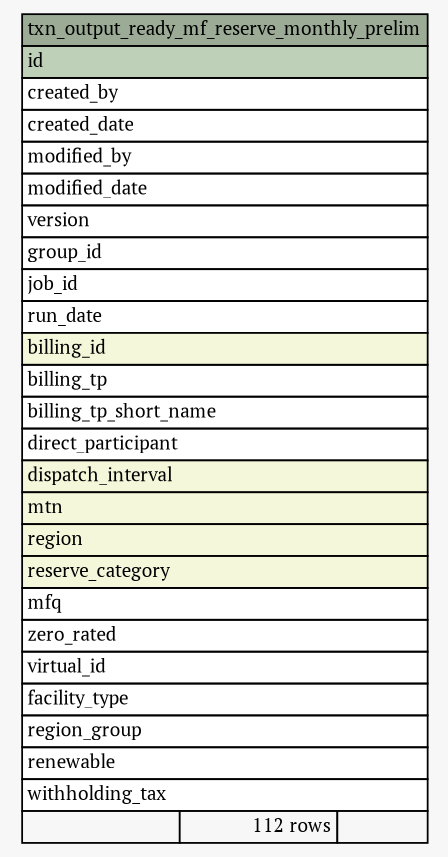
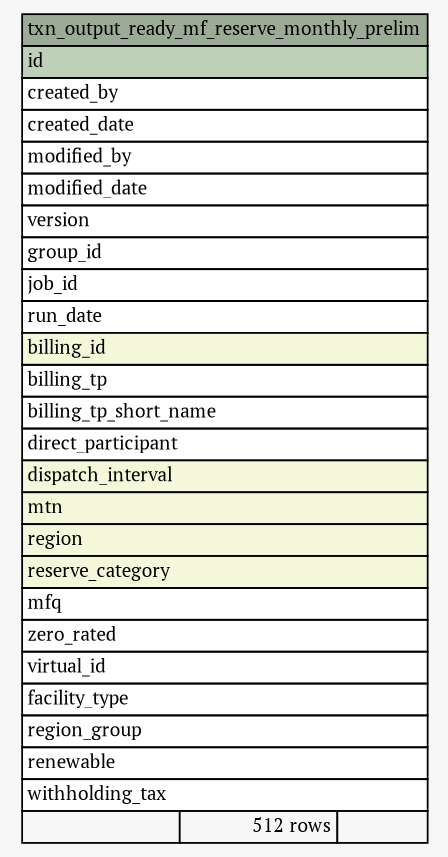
(292, 826) -> (292, 826)
